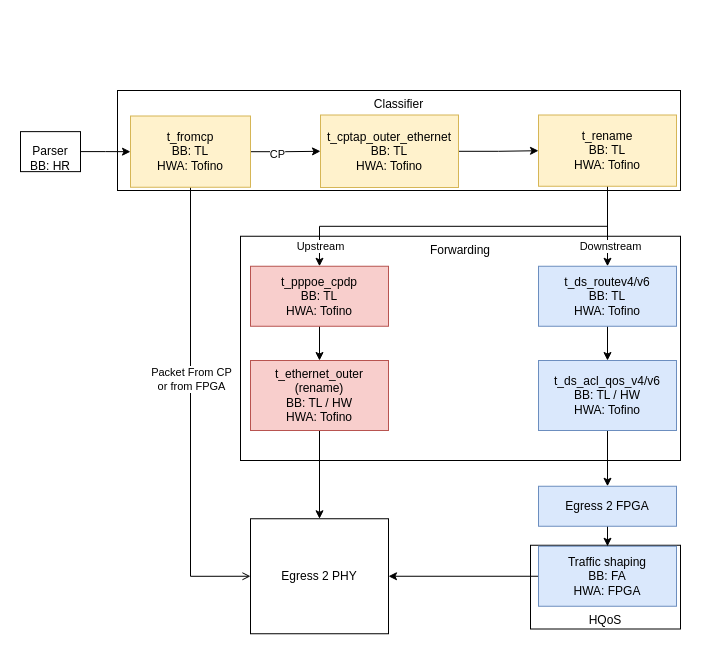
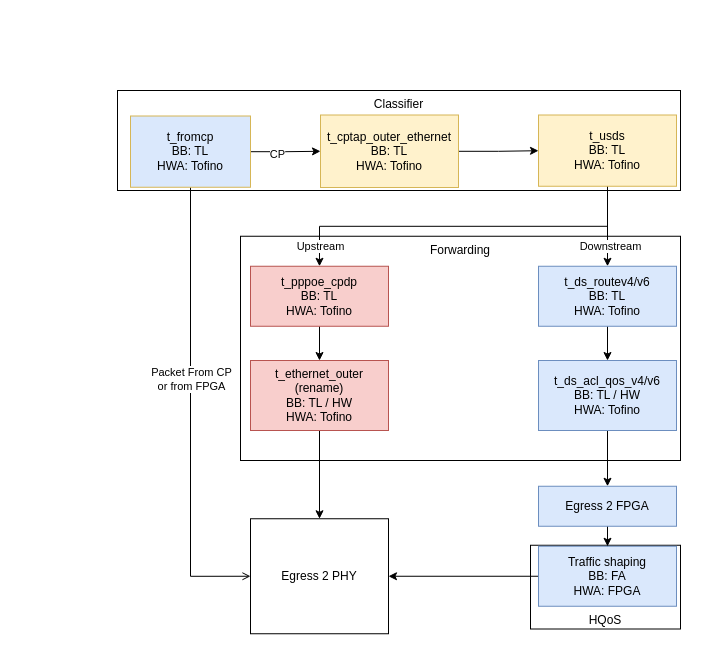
(608, 151) -> (608, 151)
(51, 152) -> none
(102, 152) -> none
(191, 152) -> (191, 152)
